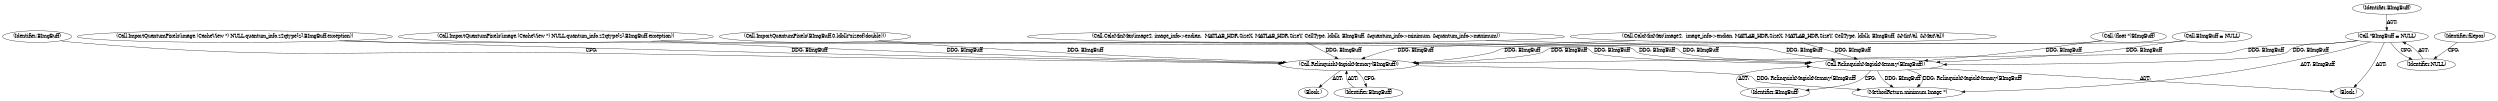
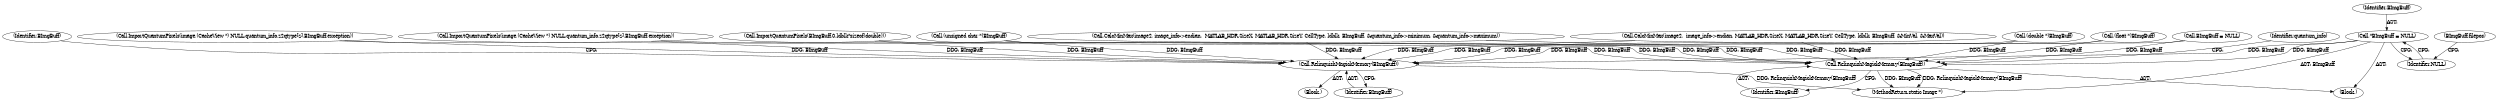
none -> (969, 37)
none -> (2043, 37)
none -> (2299, 37)
(2465, 37) -> (2465, 37)
(2424, 51) -> (2424, 51)
(1907, 93) -> (1907, 93)
